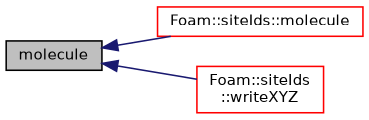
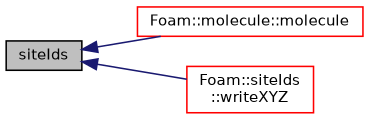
(260, 22) -> (250, 22)
(54, 56) -> (44, 56)
